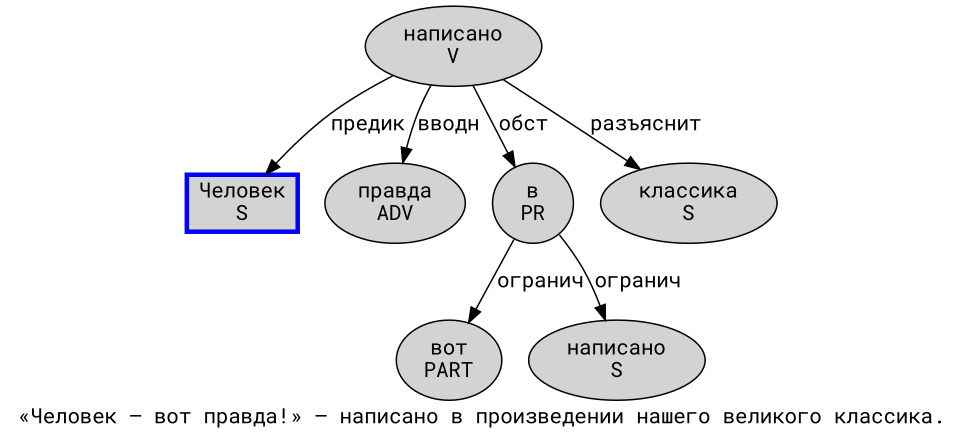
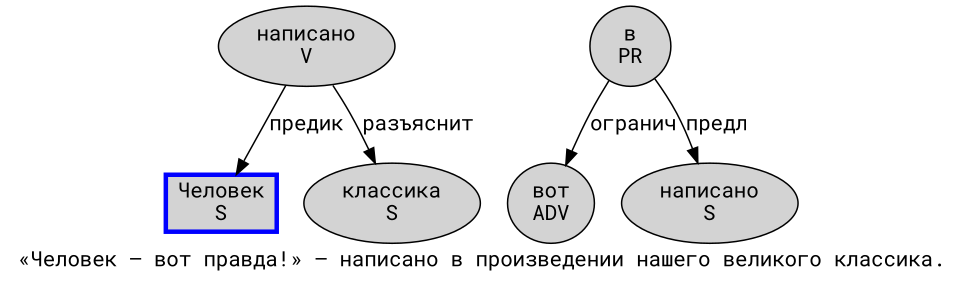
(491, 119) -> none
(395, 203) -> none
(638, 282) -> (717, 125)
(449, 360) -> (551, 203)
